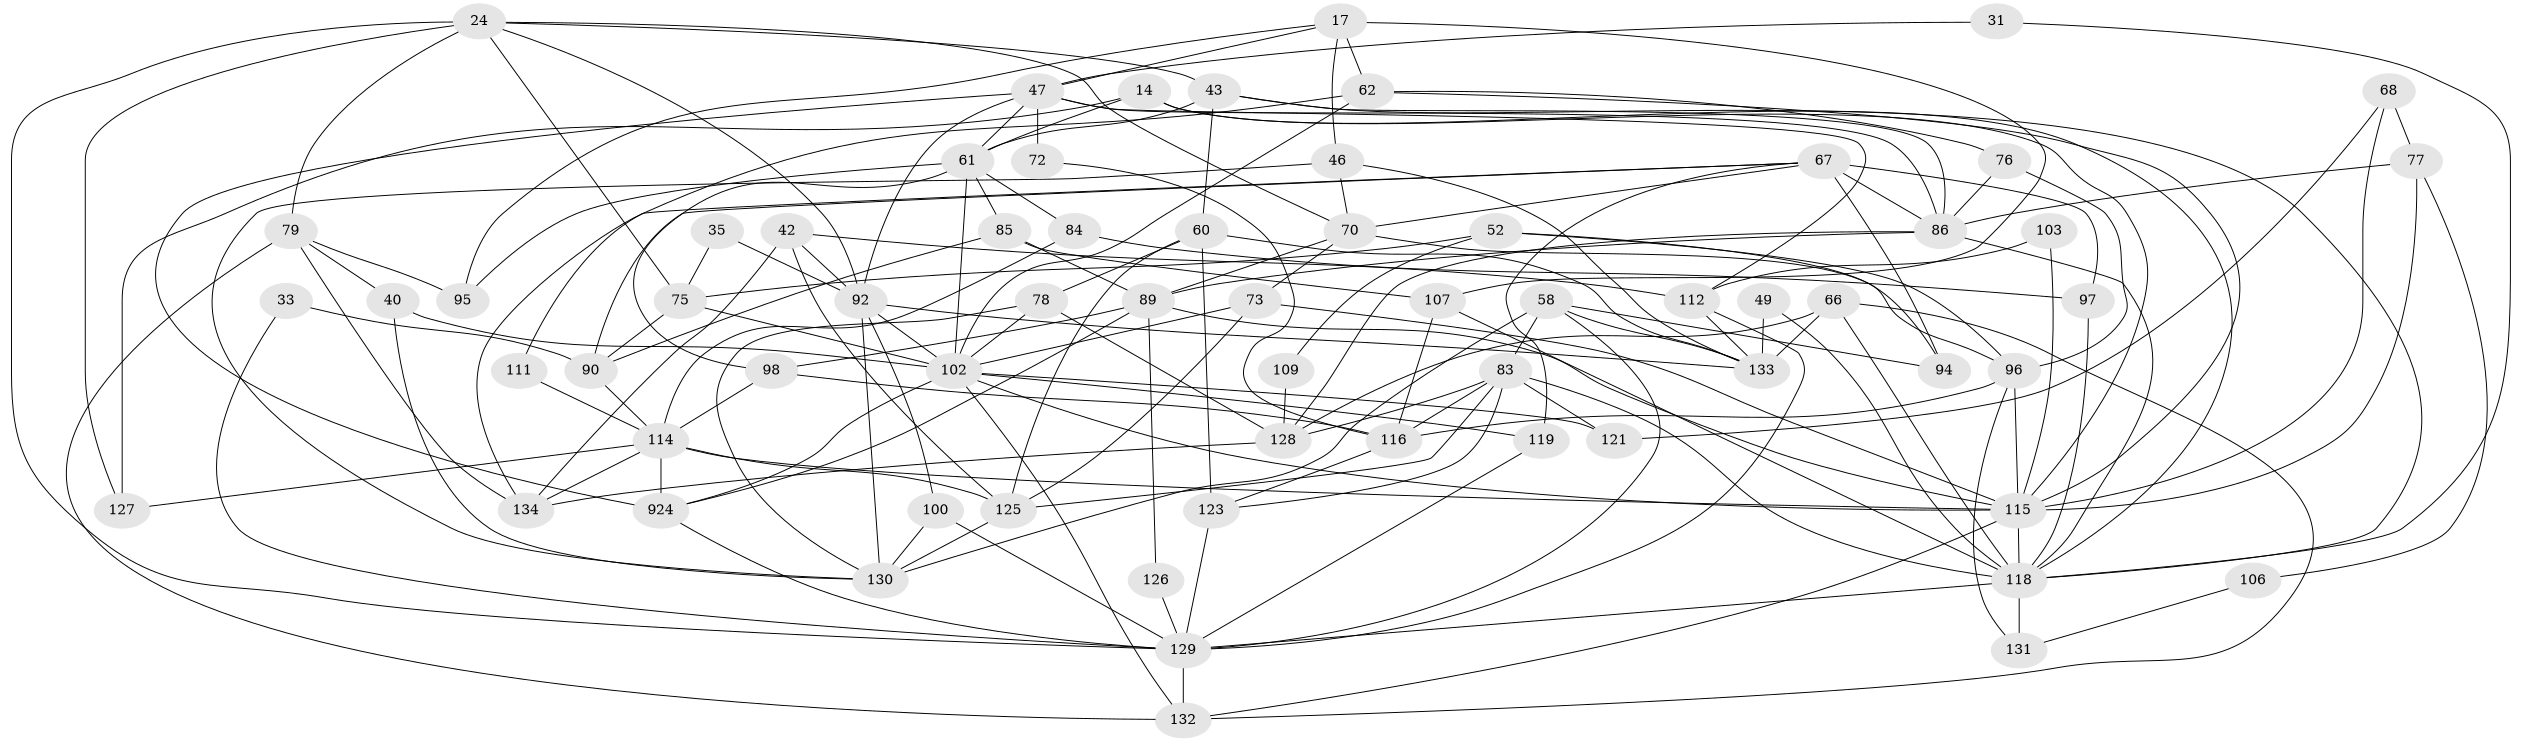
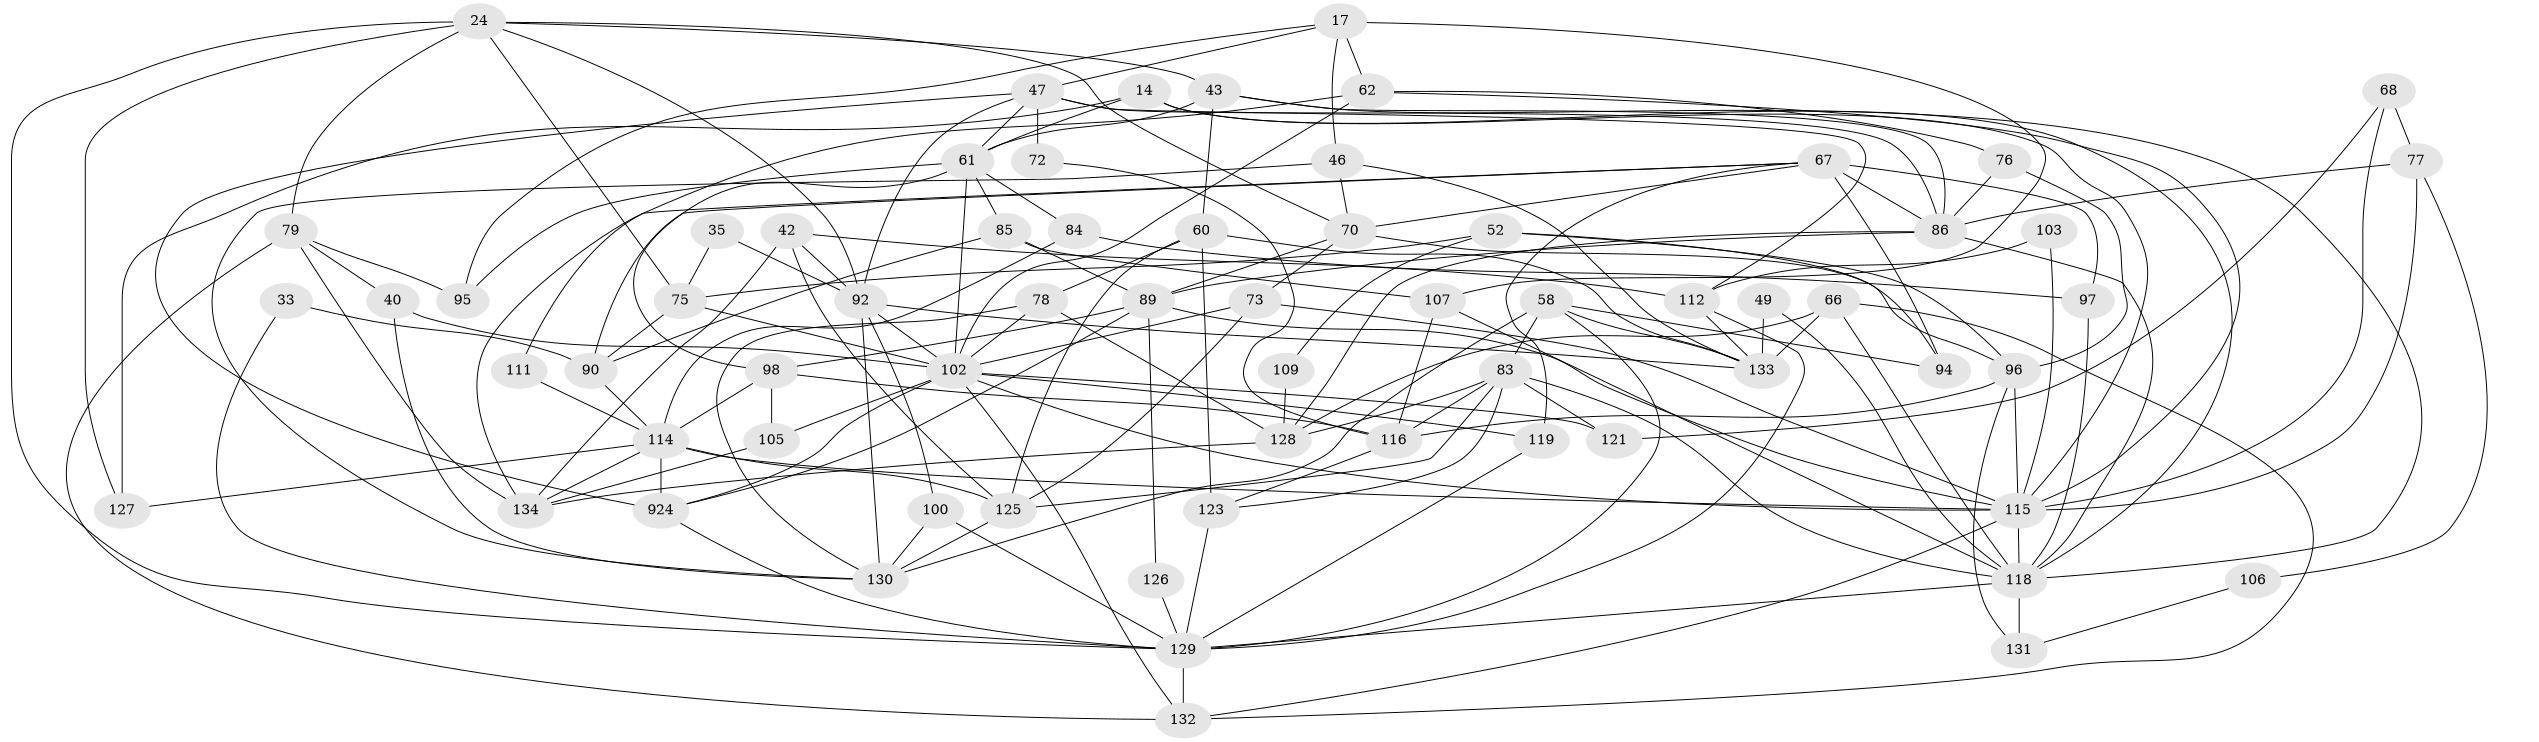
(1997, 21) -> none
none -> (772, 441)
